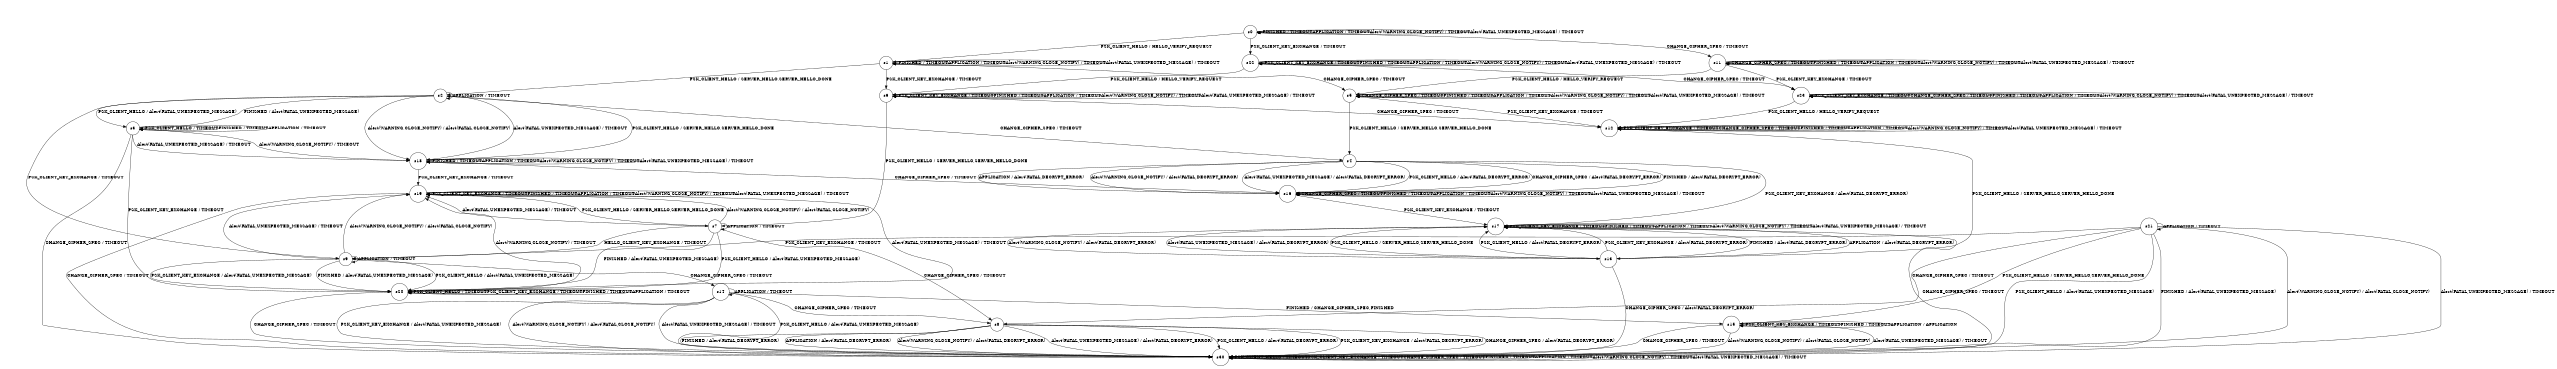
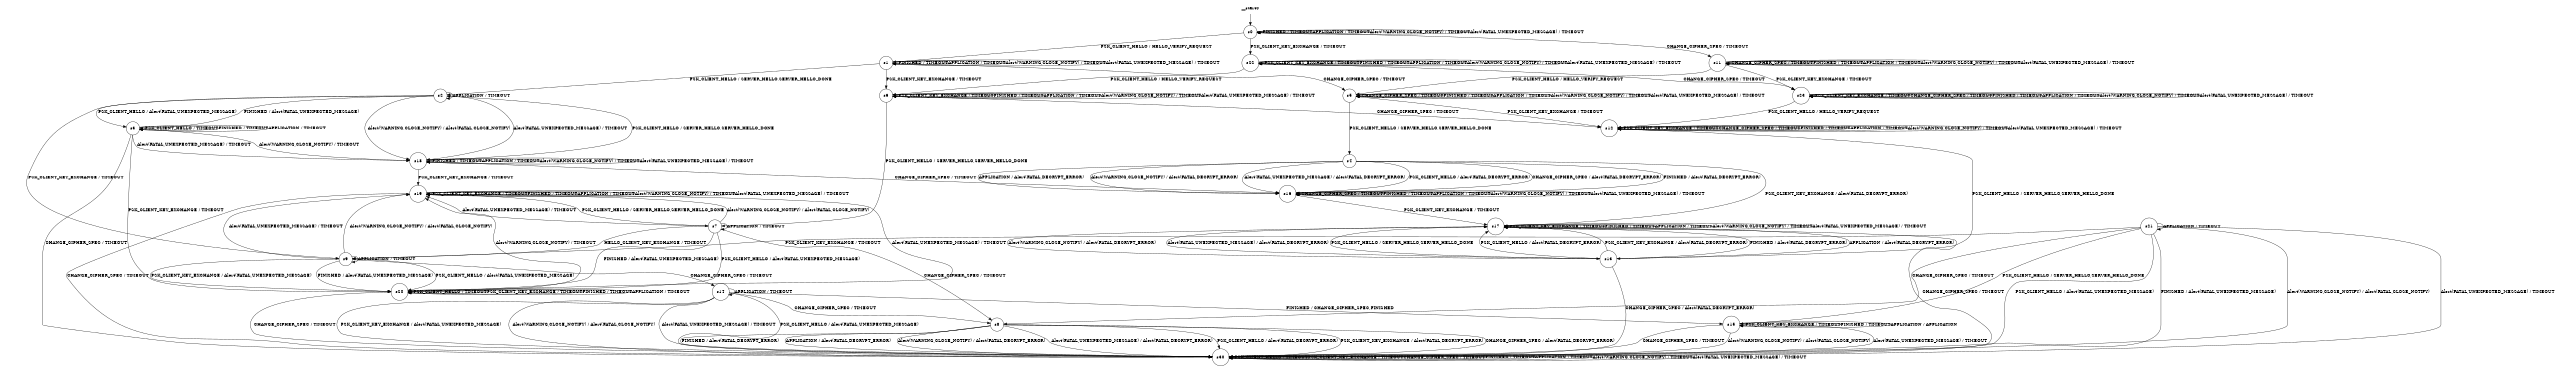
none -> (1250, 8)
(893, 128) -> none
